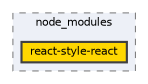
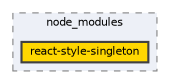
(74, 52) -> (85, 52)
